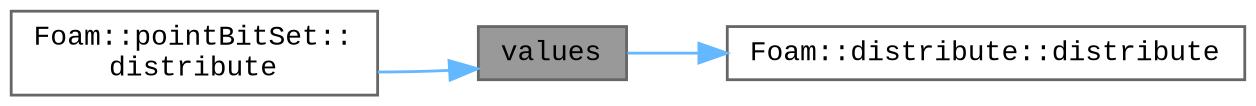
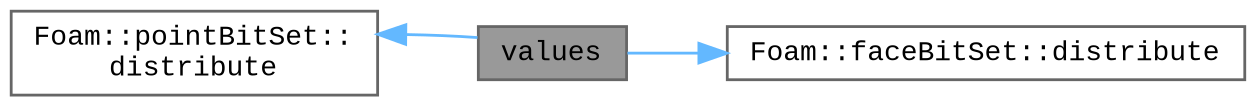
(986, 53) -> (986, 53)
(414, 72) -> (442, 36)
